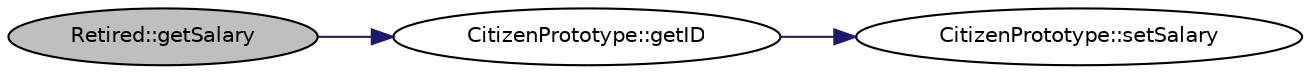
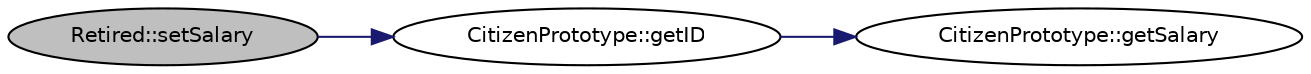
(163, 37) -> (163, 37)
(1079, 37) -> (1079, 37)
